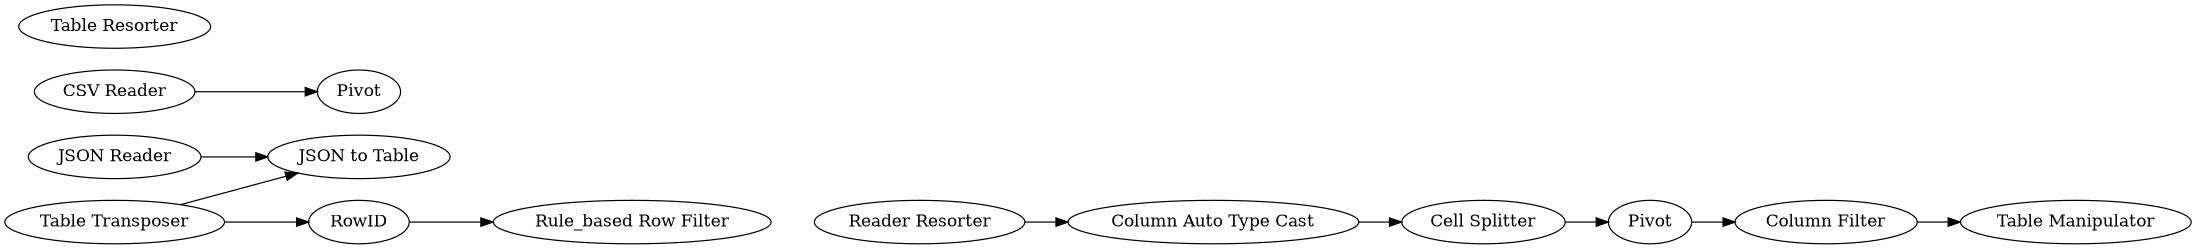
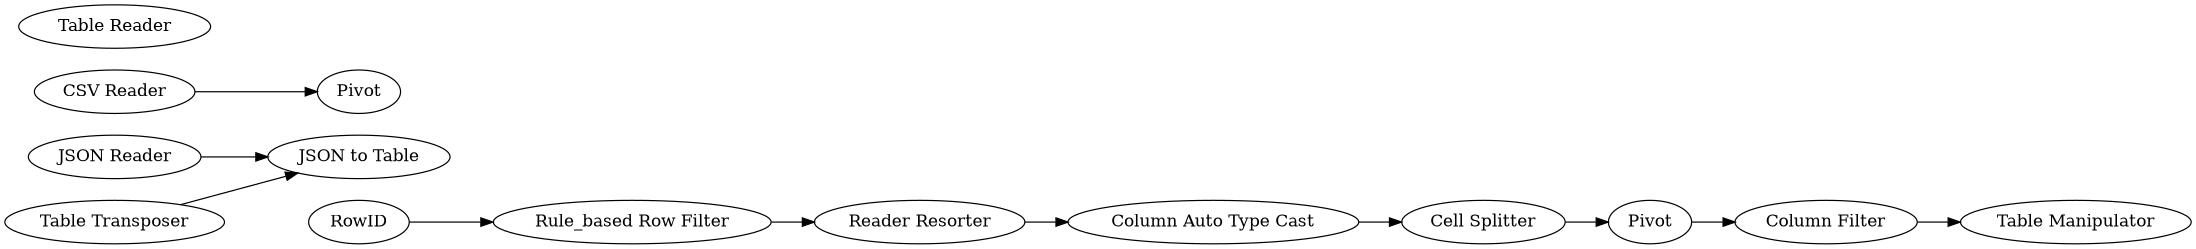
(115, 27) -> (115, 27)
(261, 222) -> none
none -> (787, 222)
